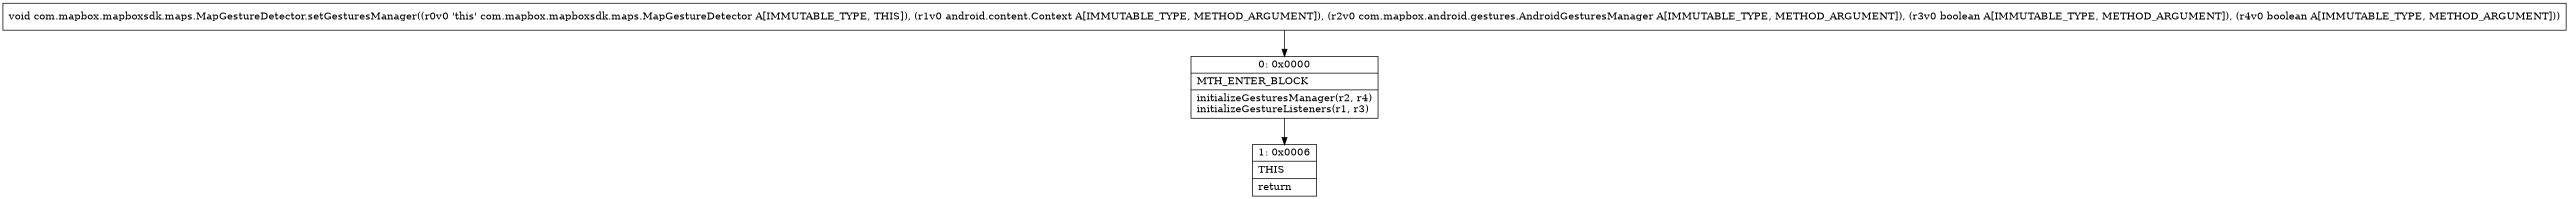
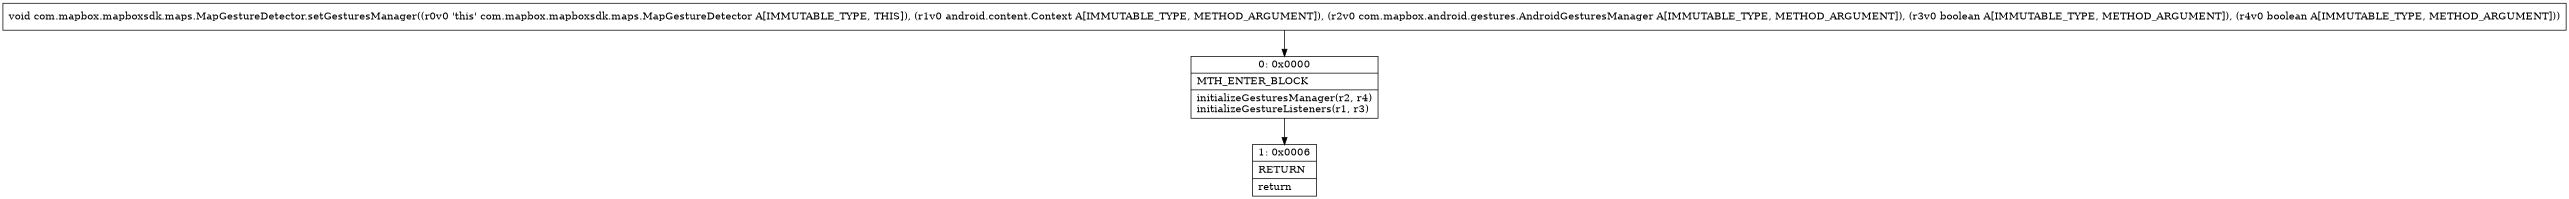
(1272, 170) -> (1282, 170)
